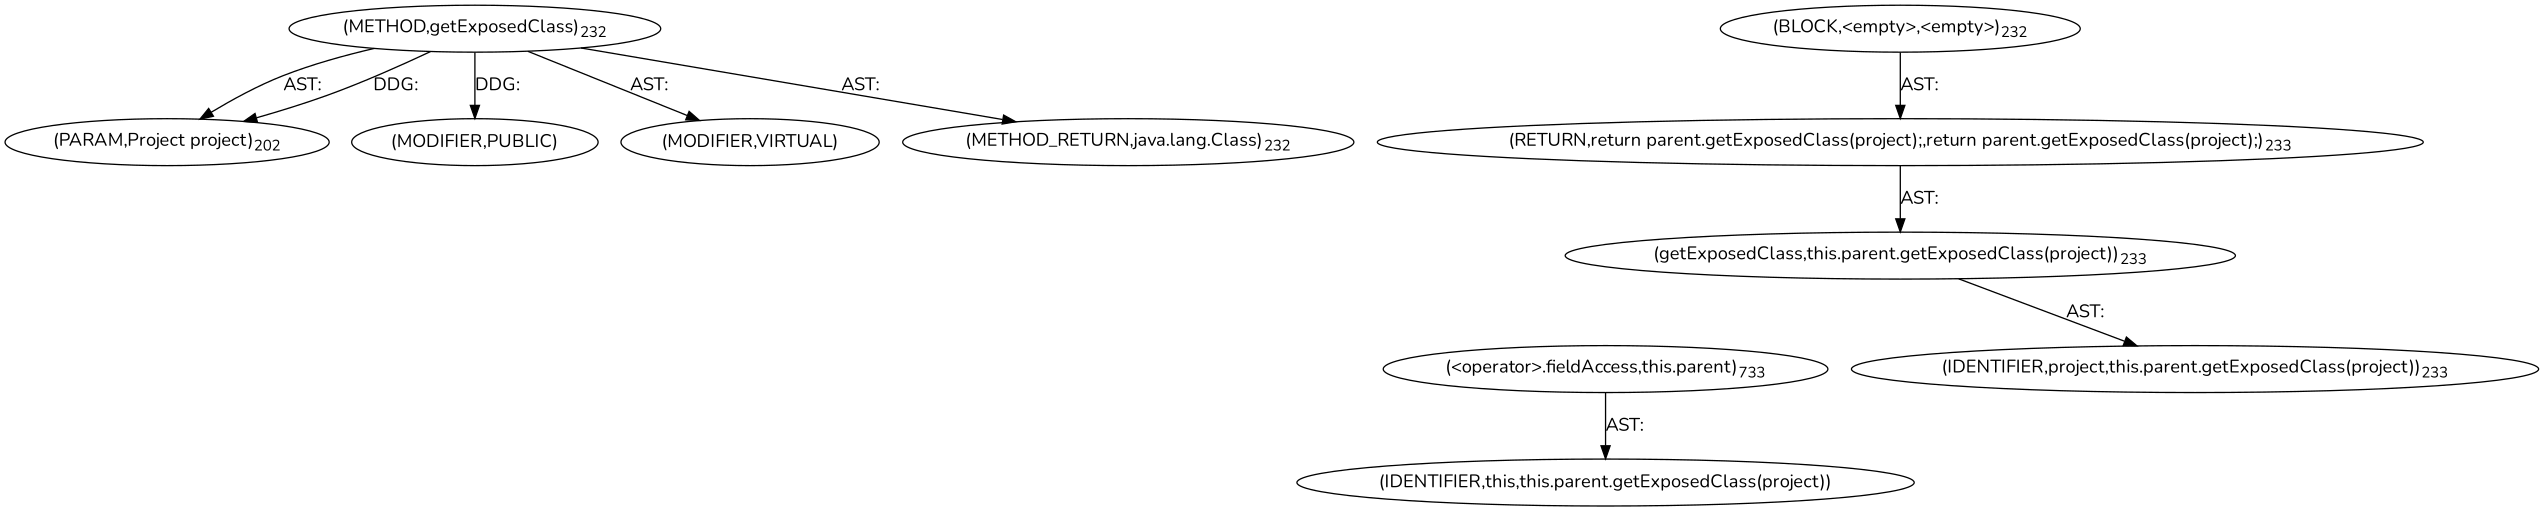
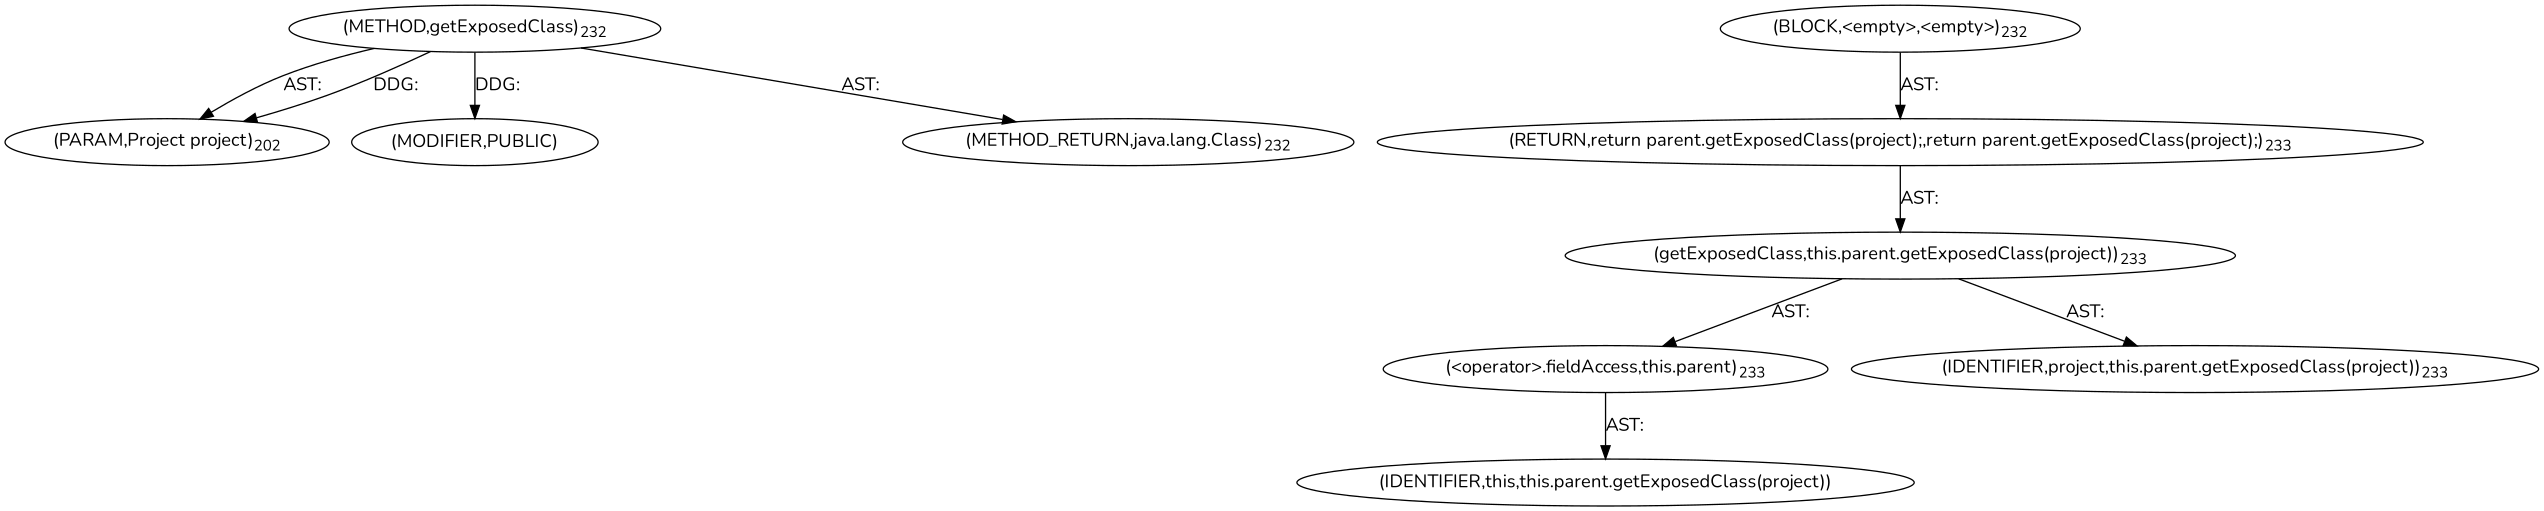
(750, 142) -> none
none -> (1759, 310)
(1752, 367) -> (1752, 367)
